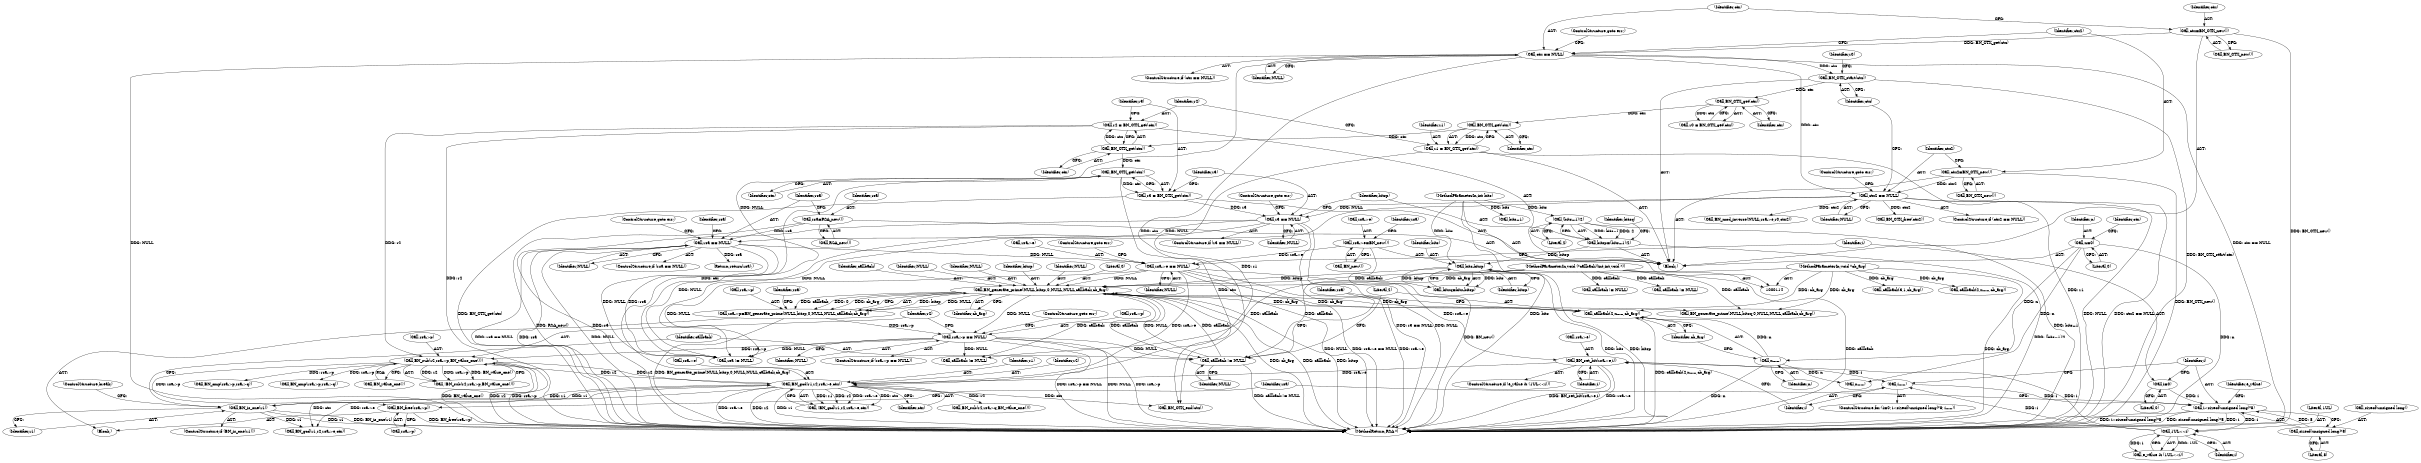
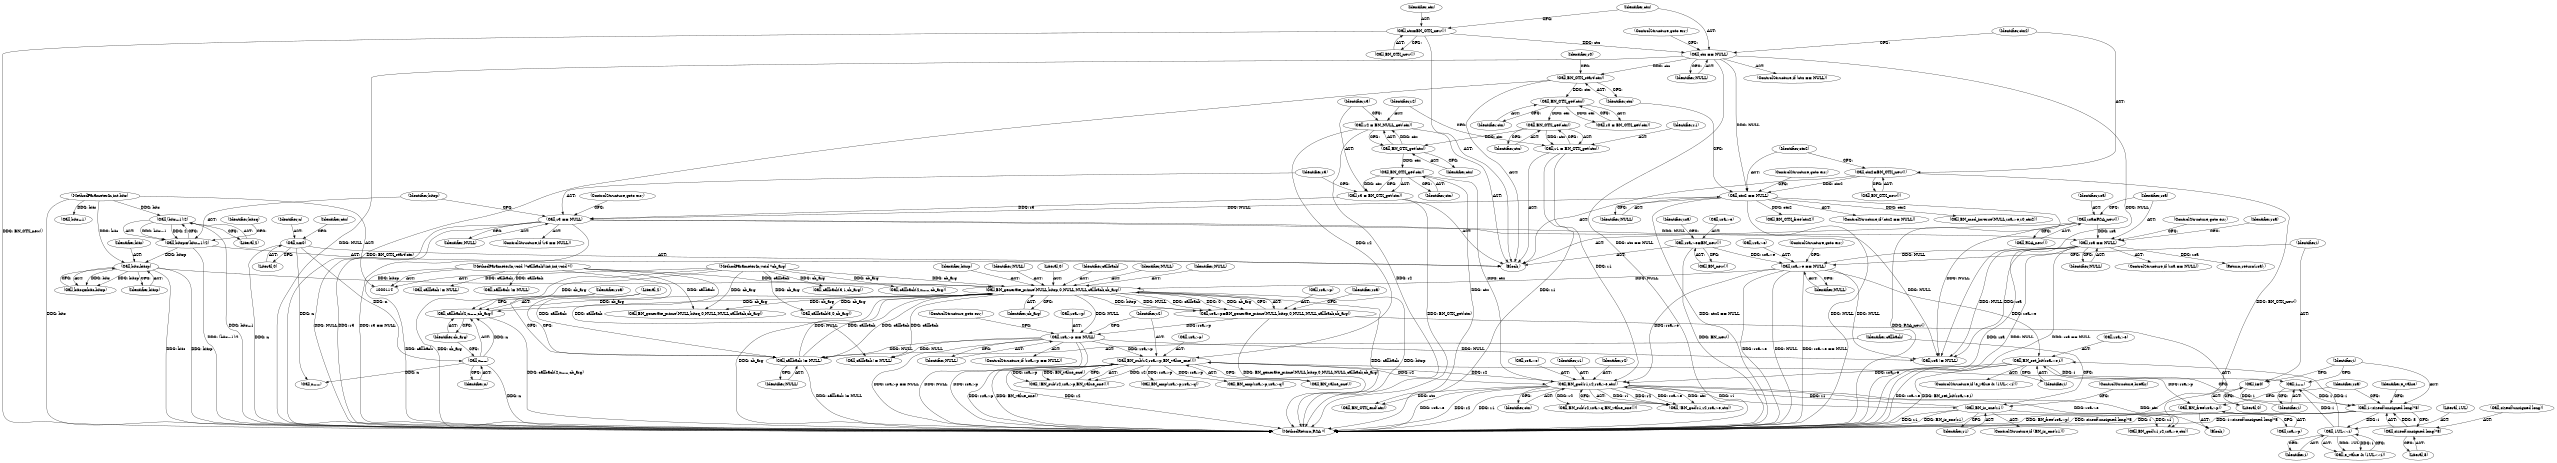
(1986, 43) -> (1591, 43)
(1130, 125) -> (1383, 125)
(1810, 125) -> (1748, 125)
(1209, 197) -> none
none -> (826, 314)
(382, 373) -> (1213, 373)
(1897, 408) -> none
